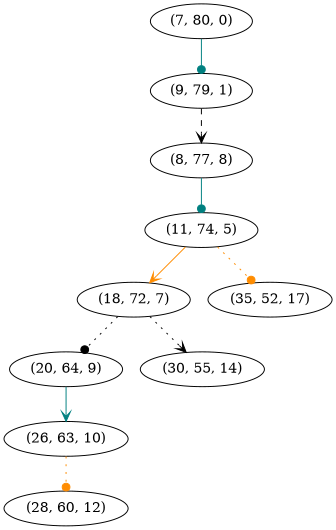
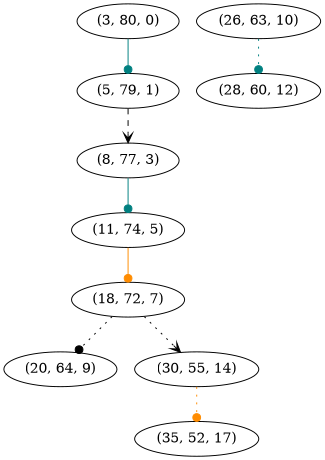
(201, 21) -> (128, 21)
(201, 91) -> (128, 91)
(201, 160) -> (128, 160)
(171, 261) -> (128, 261)
(233, 262) -> (197, 400)
(66, 399) -> none
(66, 470) -> (259, 52)
